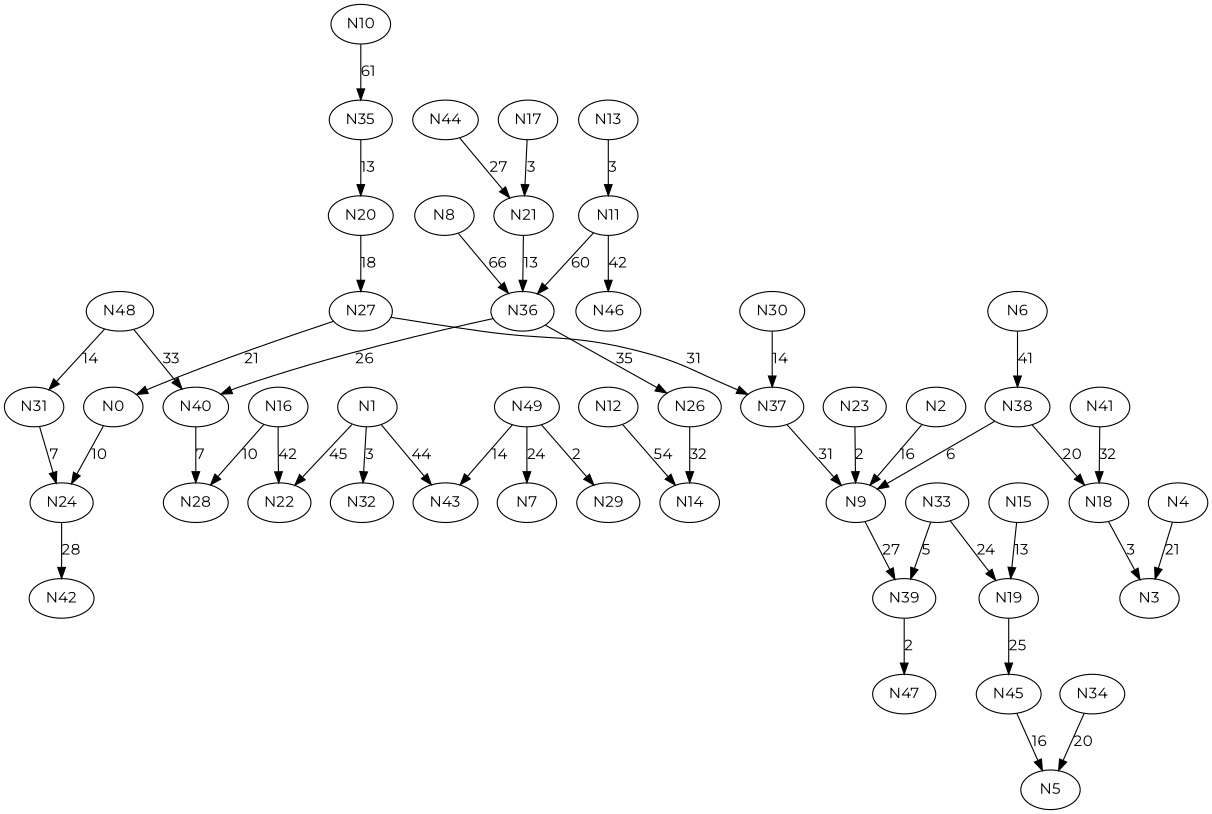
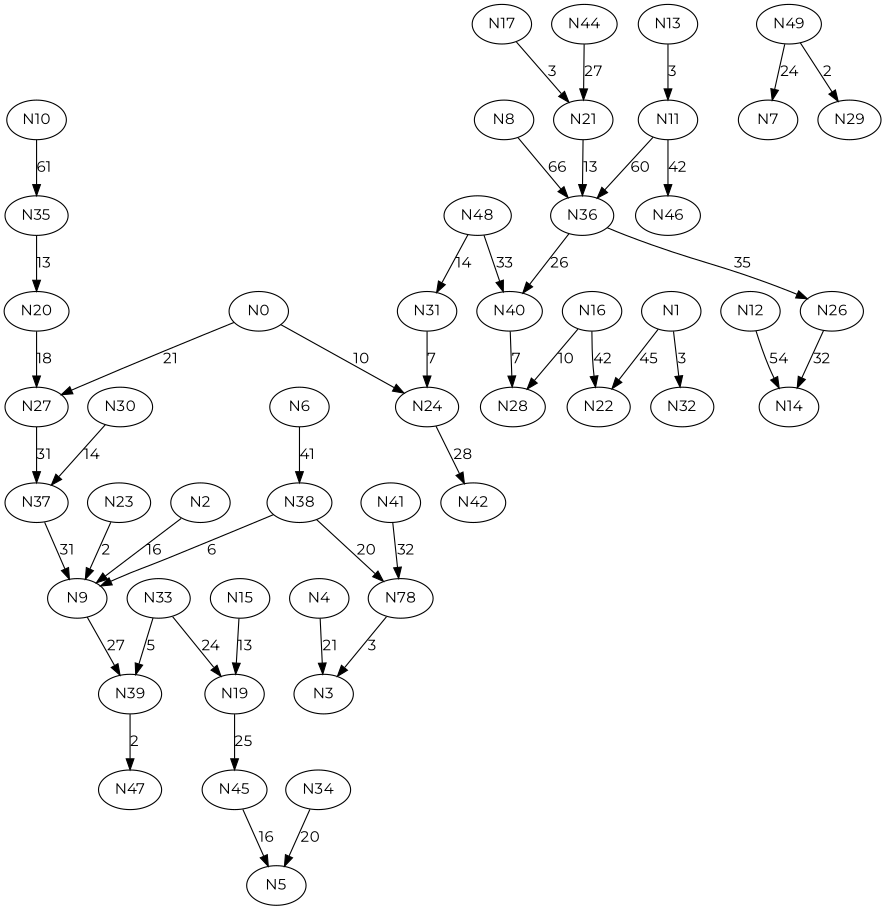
(240, 354) -> (152, 356)
(446, 503) -> none
(1099, 503) -> (401, 598)
